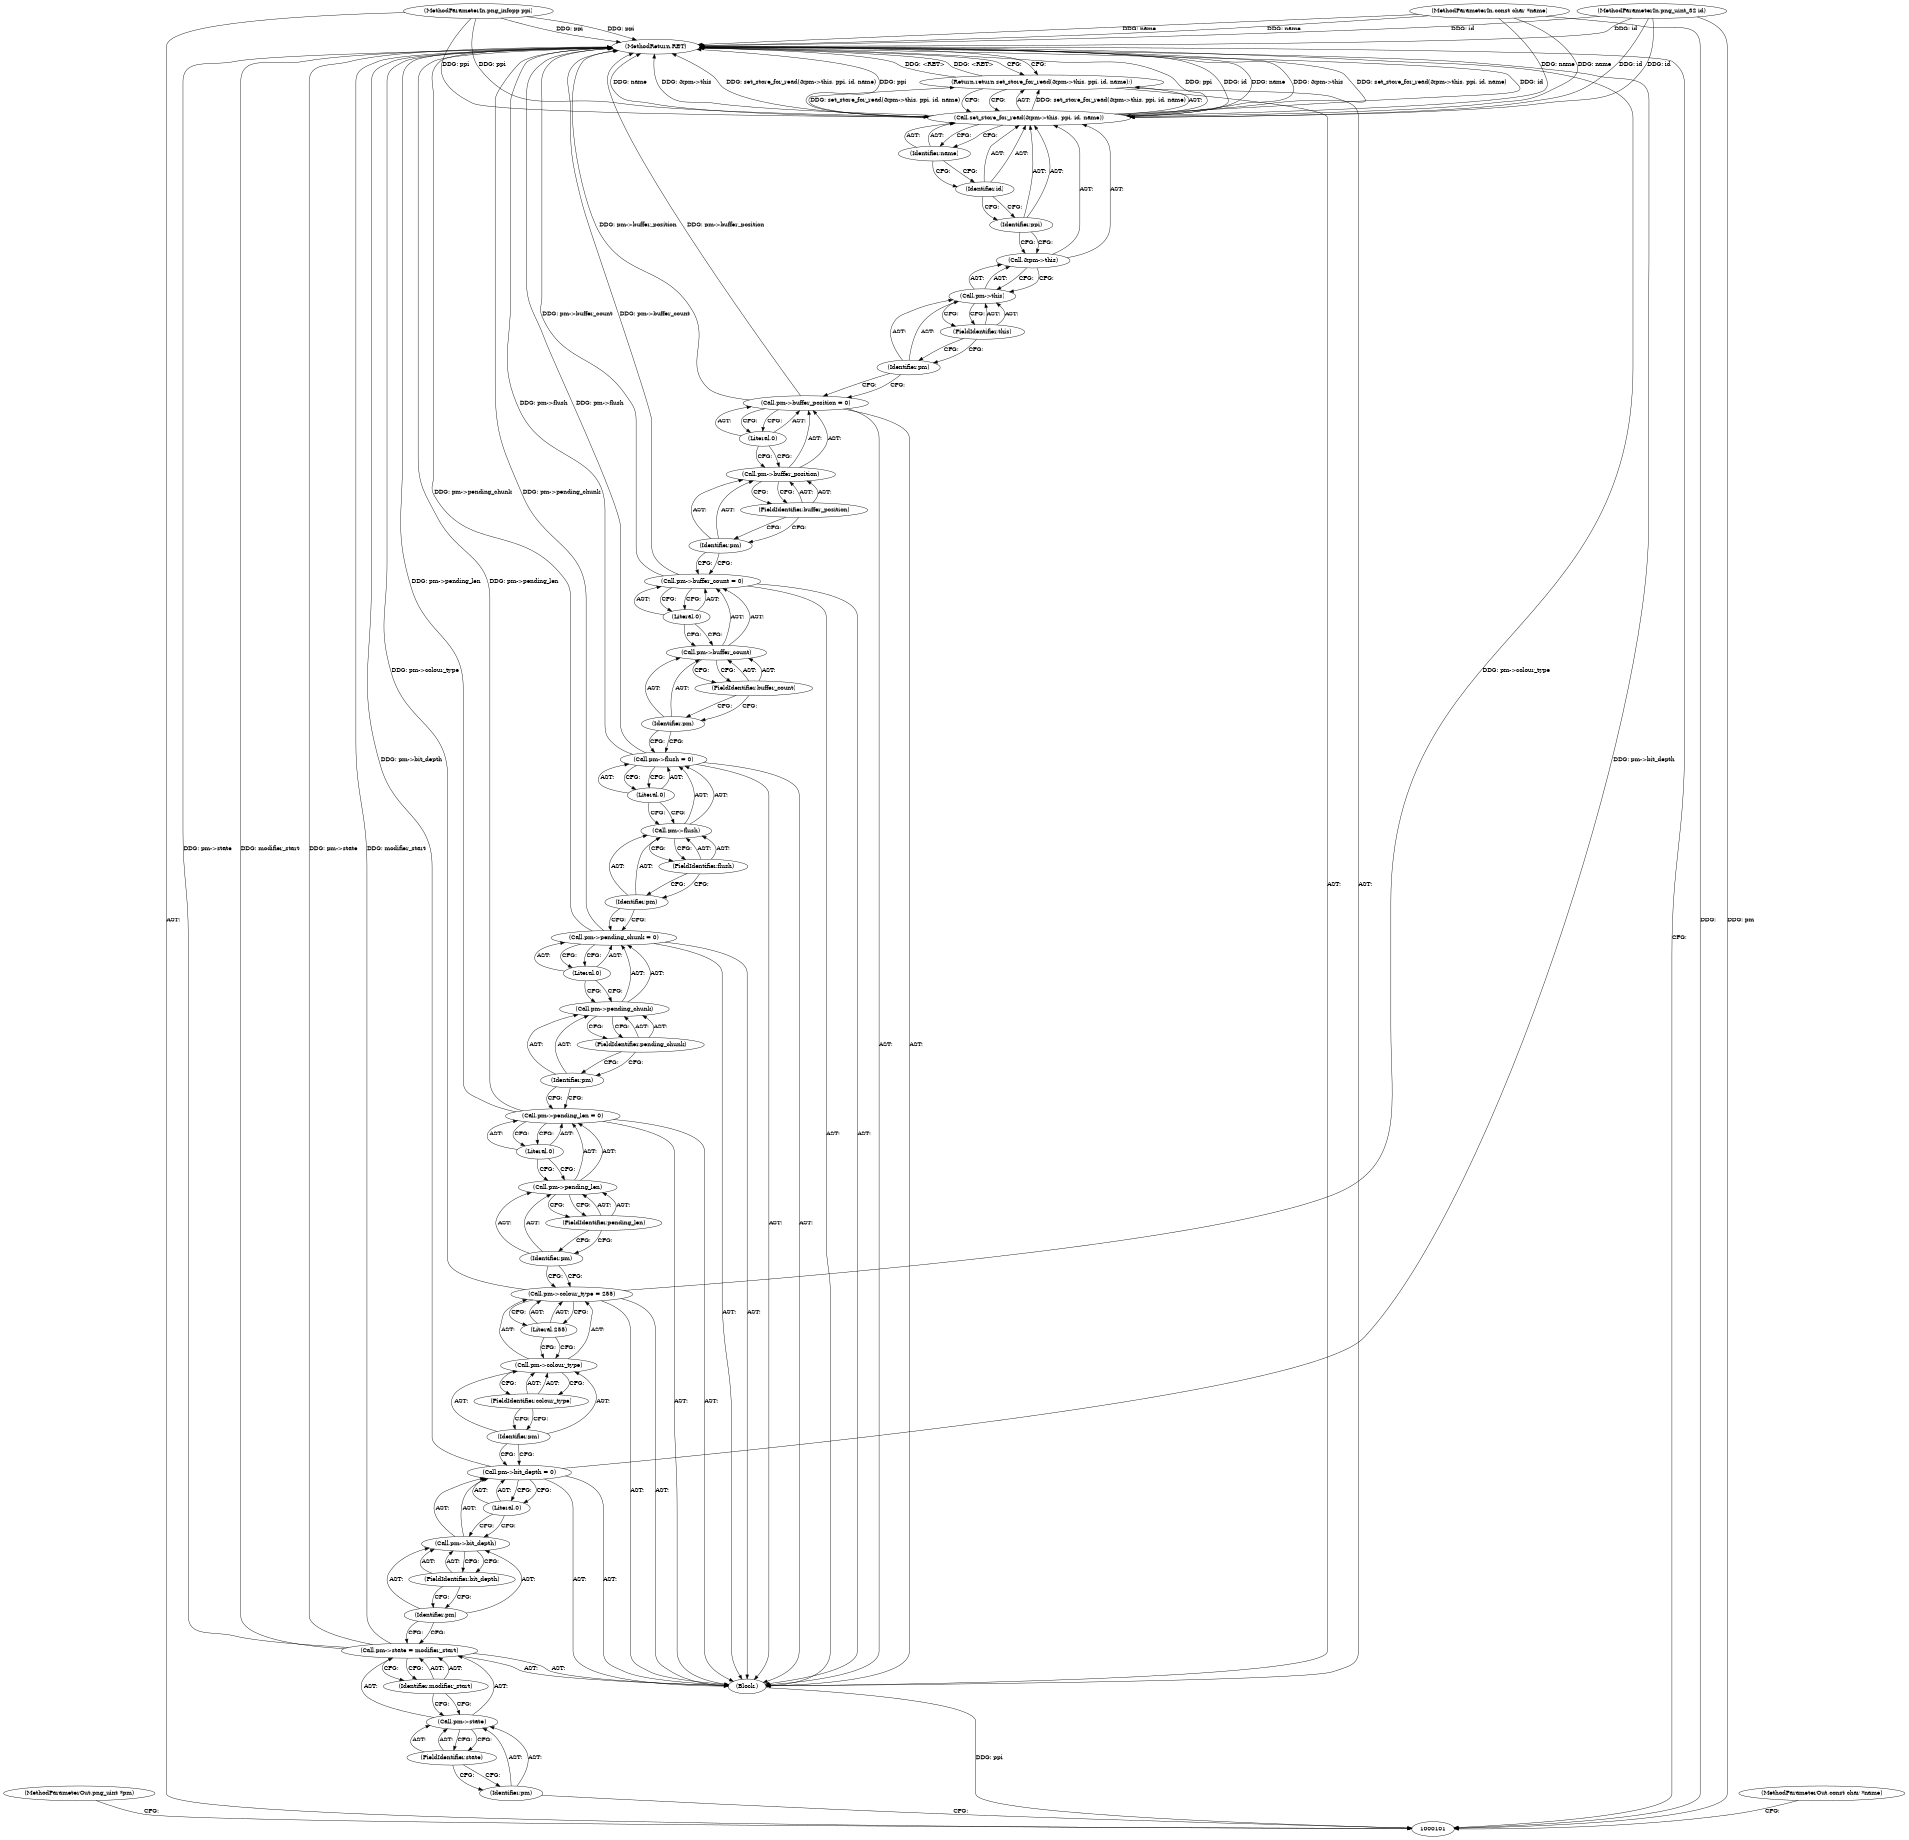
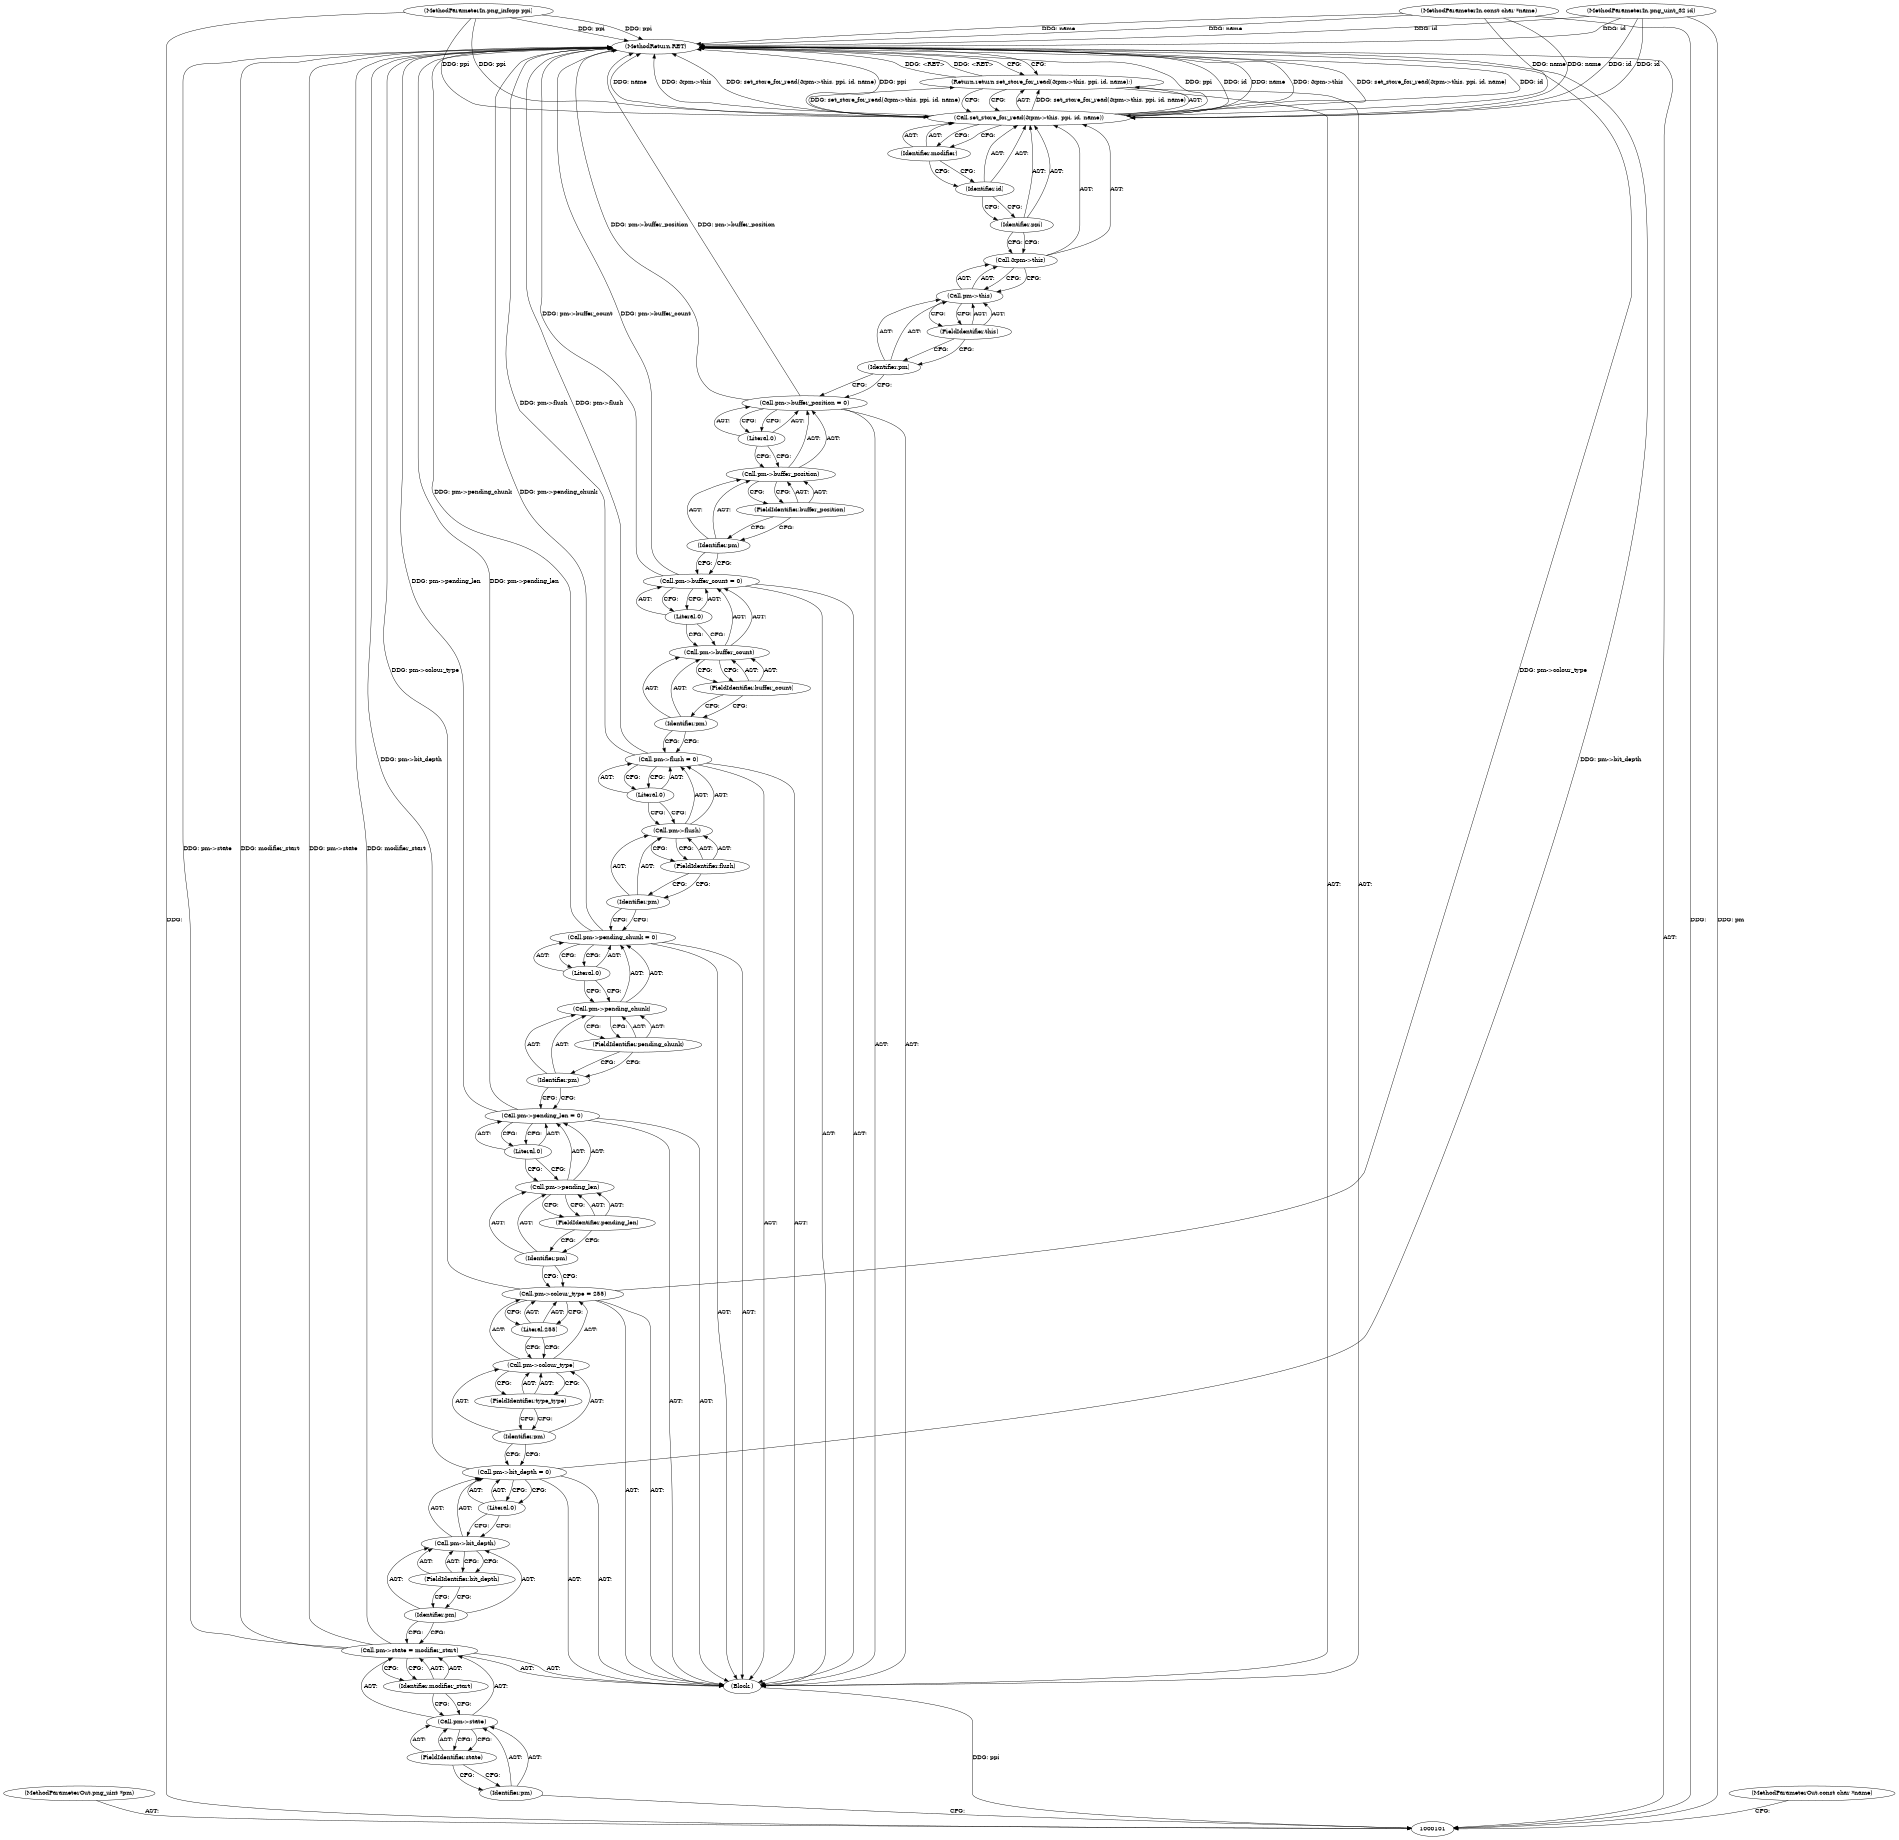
(934, 154) -> (929, 154)
(174, 920) -> (175, 920)
(1680, 938) -> (1671, 938)
(531, 1401) -> (528, 1401)
(152, 1811) -> (153, 1811)
